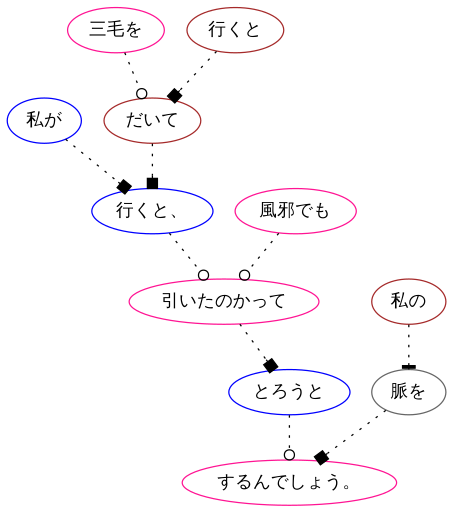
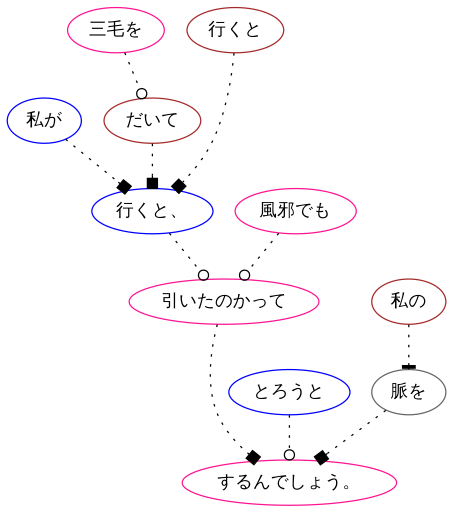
(198, 71) -> (220, 121)
(253, 342) -> (212, 394)
